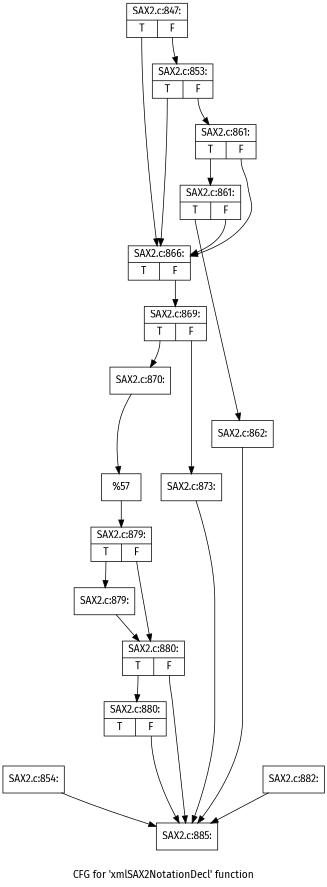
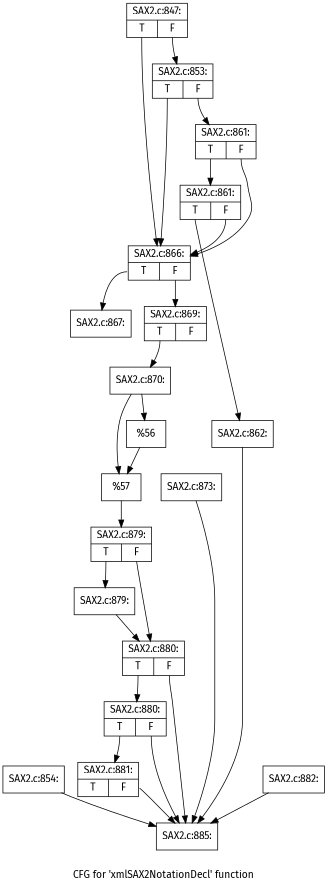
none -> (101, 324)
(191, 404) -> none
none -> (146, 434)
none -> (108, 780)
